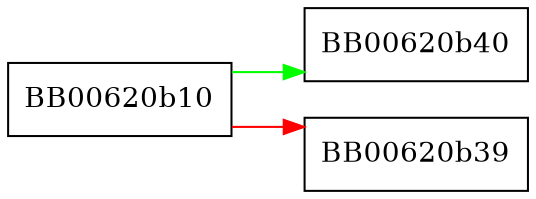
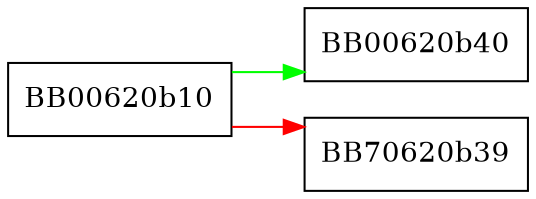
(416, 154) -> (416, 154)
